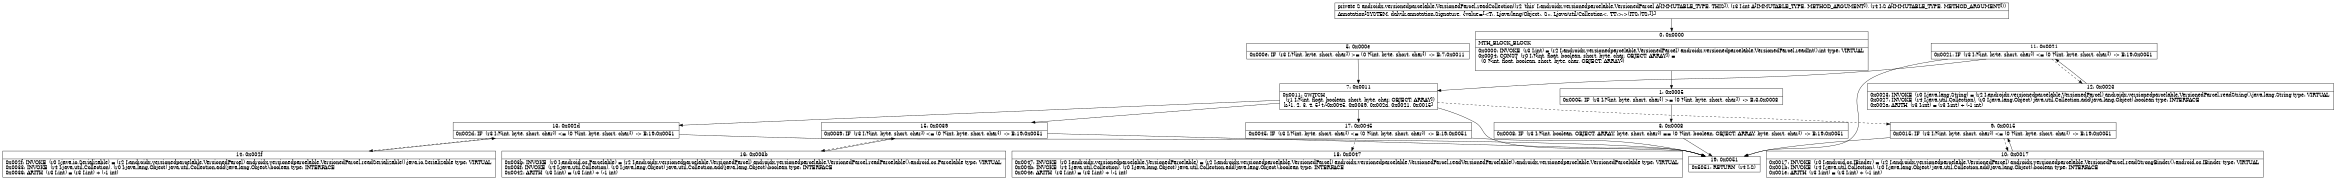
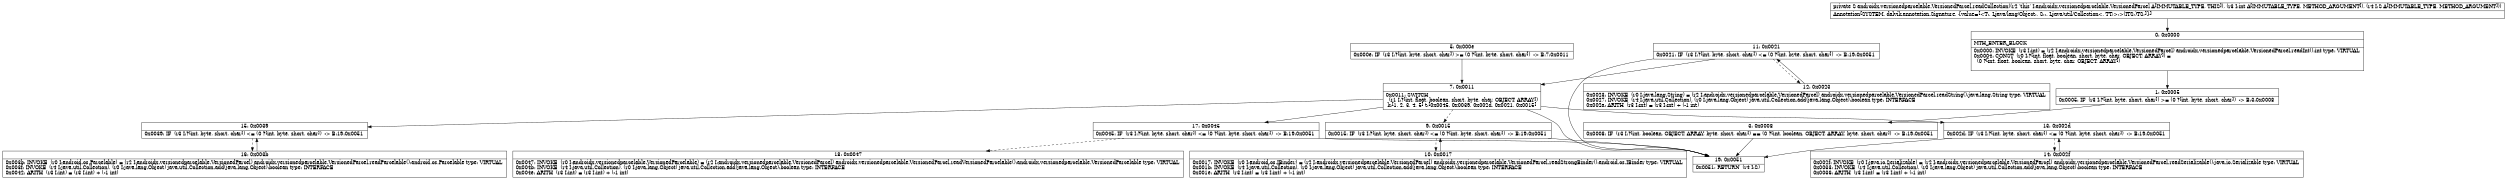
(1505, 43) -> (2000, 43)
(1408, 143) -> none
(1724, 168) -> (1729, 168)
